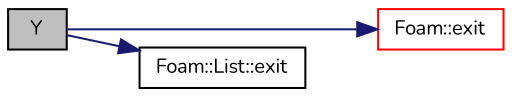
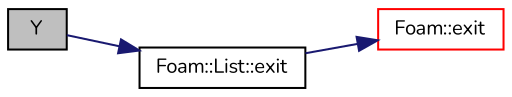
(212, 29) -> (332, 49)
